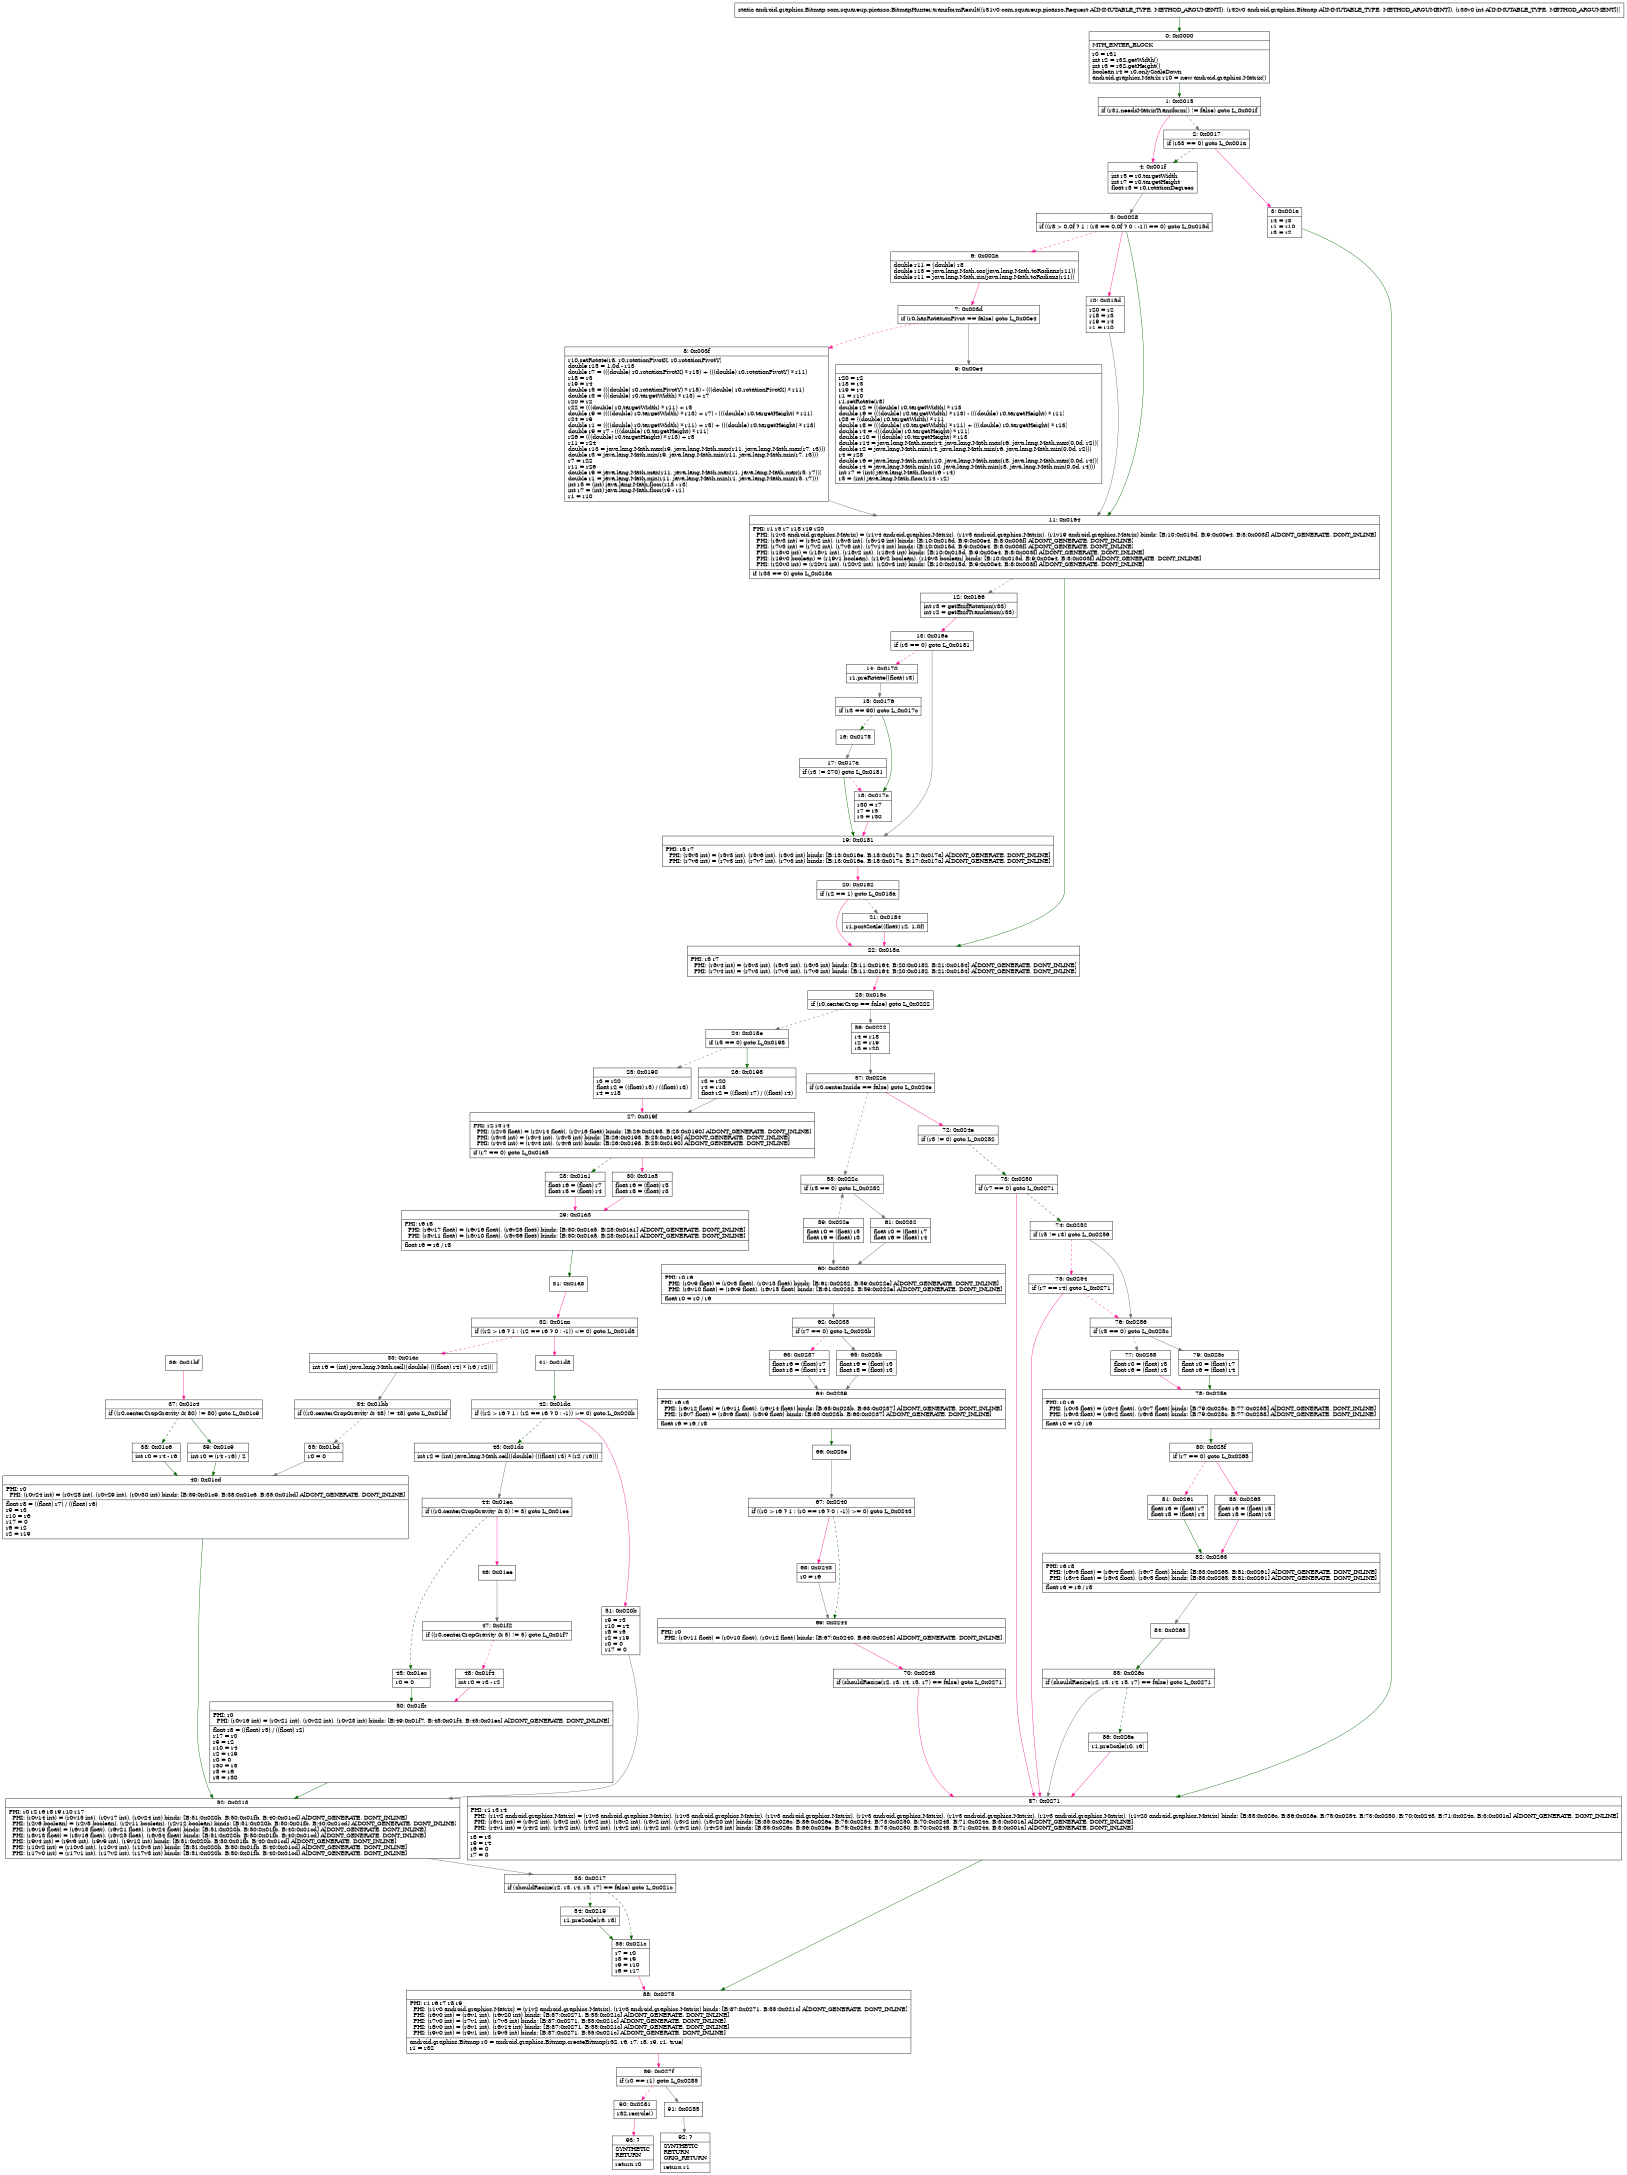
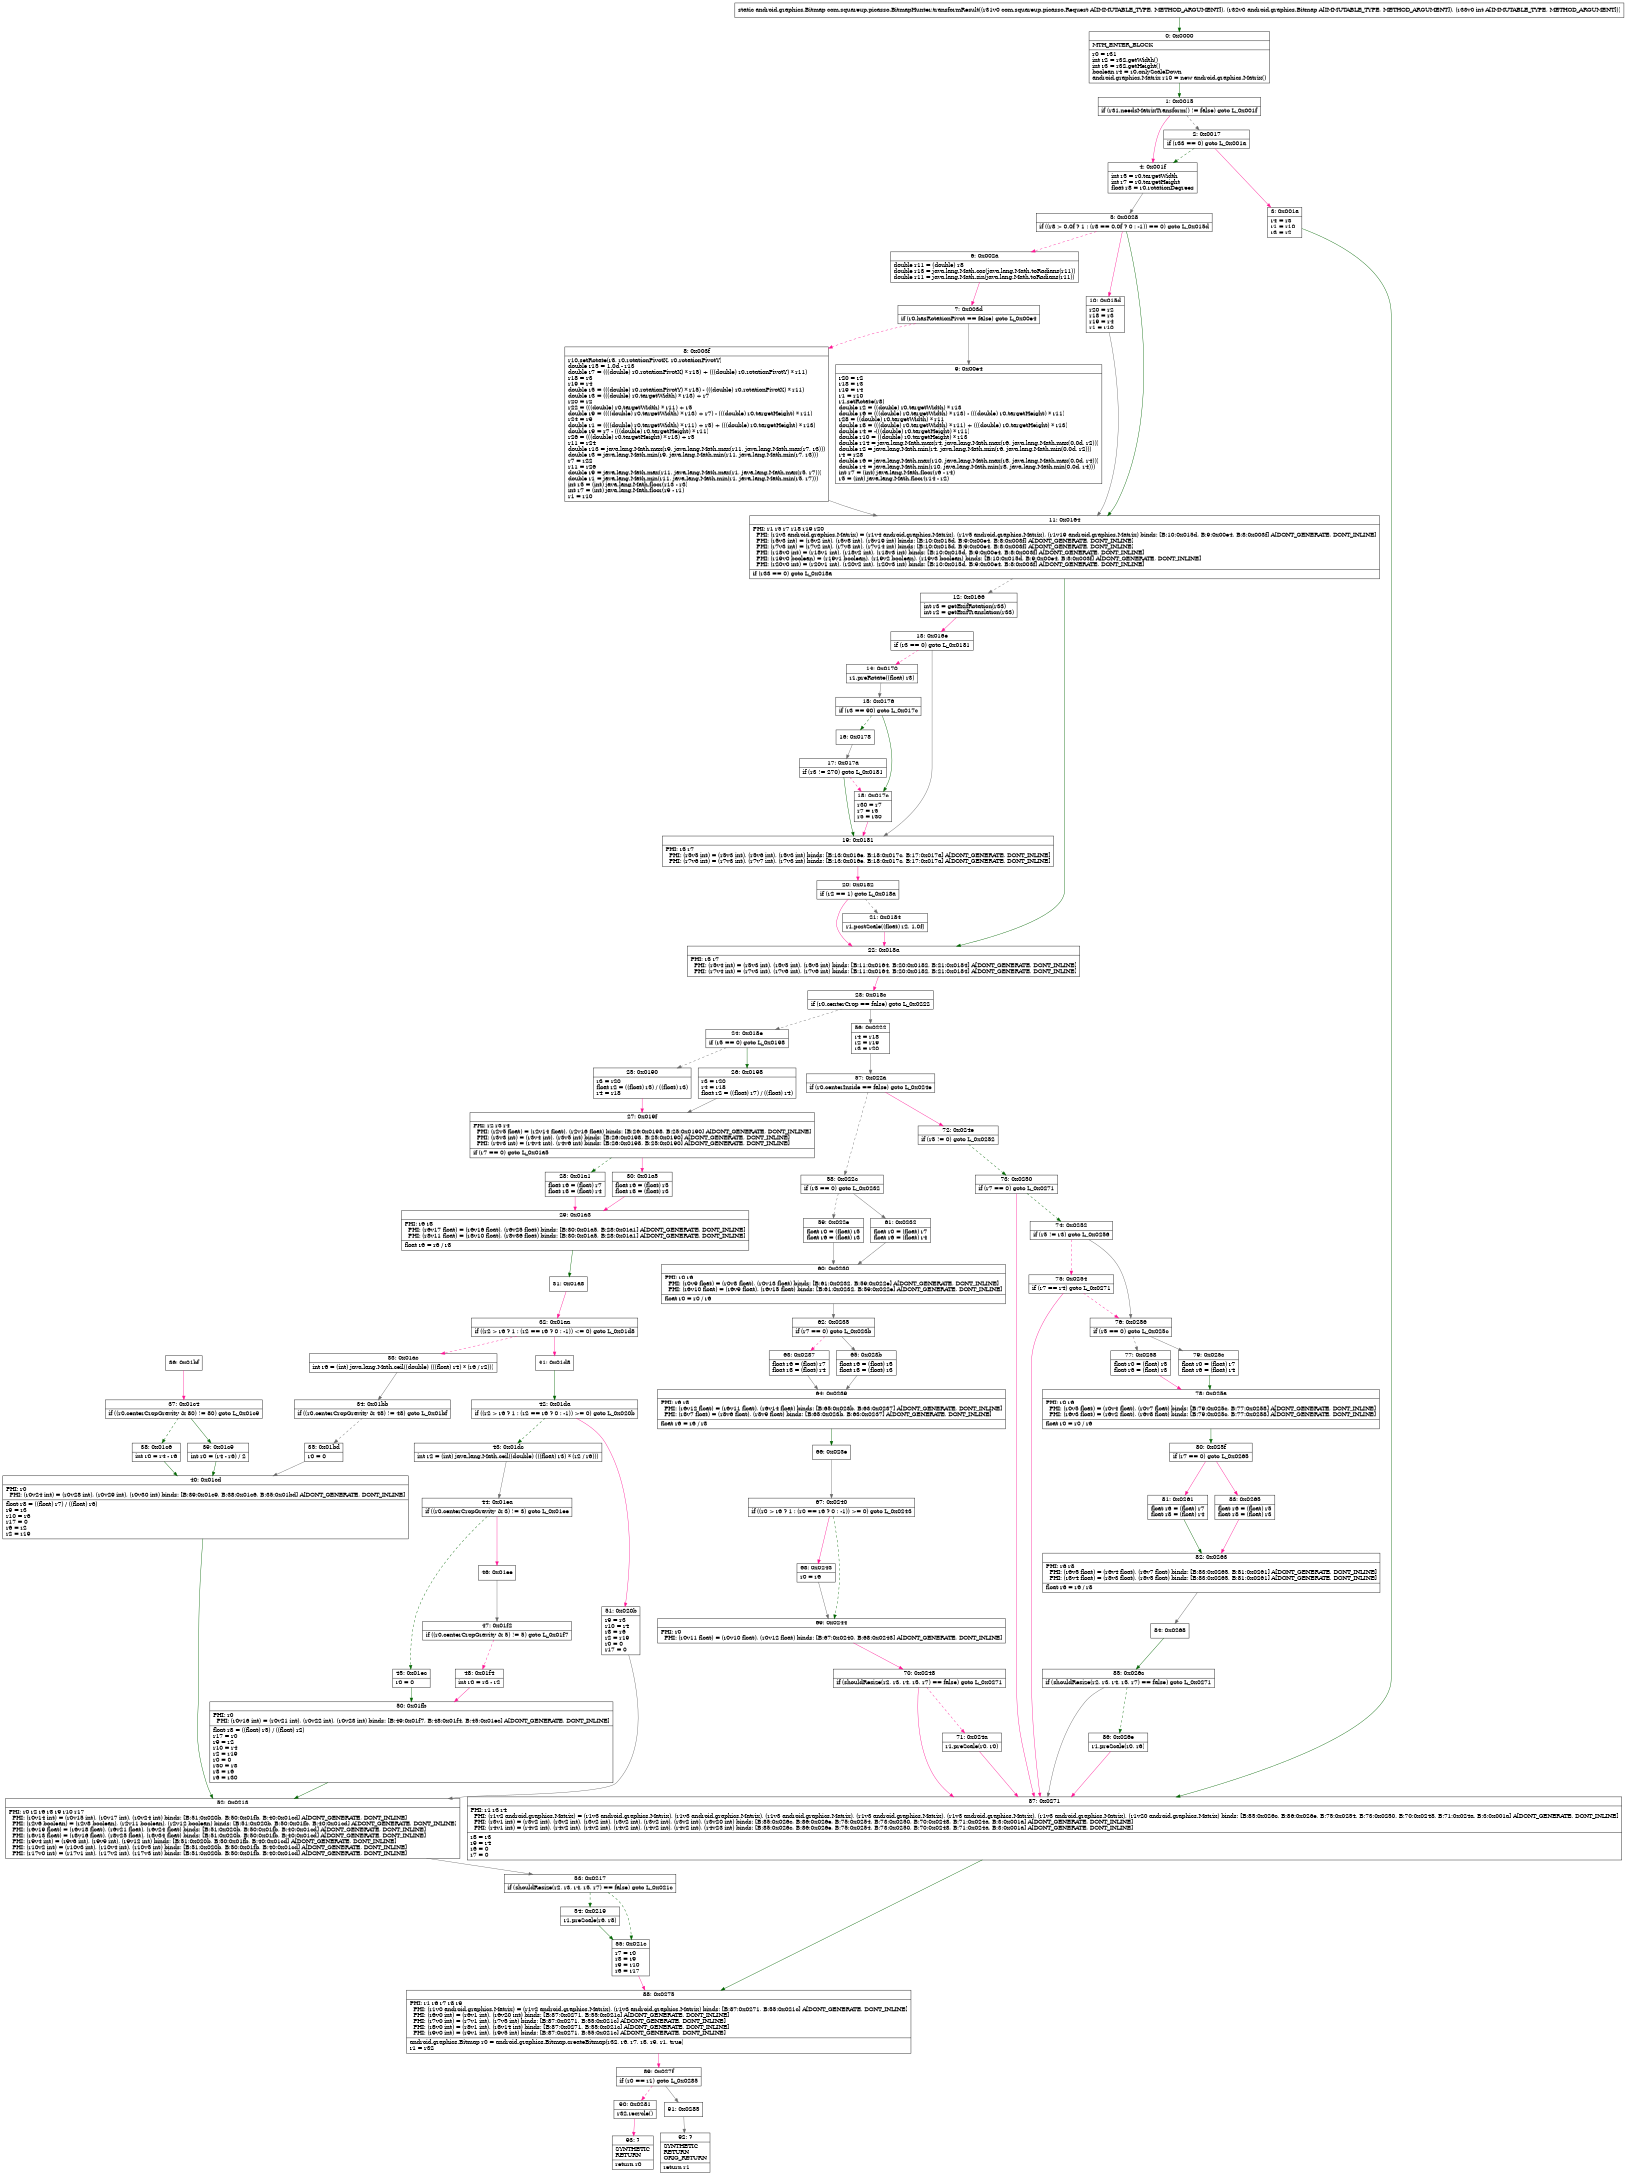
(840, 1208) -> (836, 1204)
(1196, 1477) -> (1196, 1477)
none -> (972, 1742)
